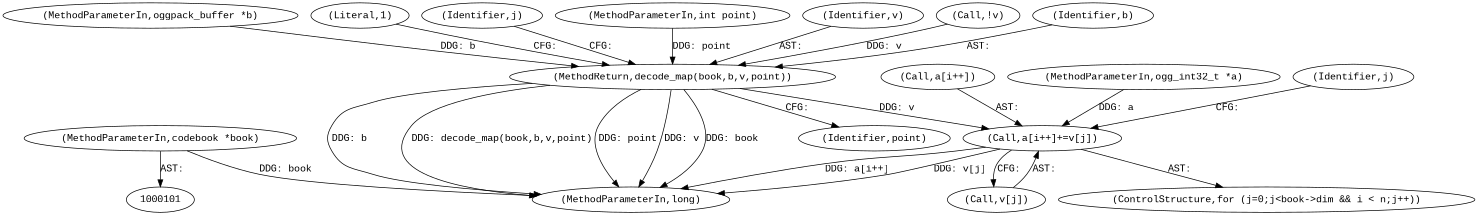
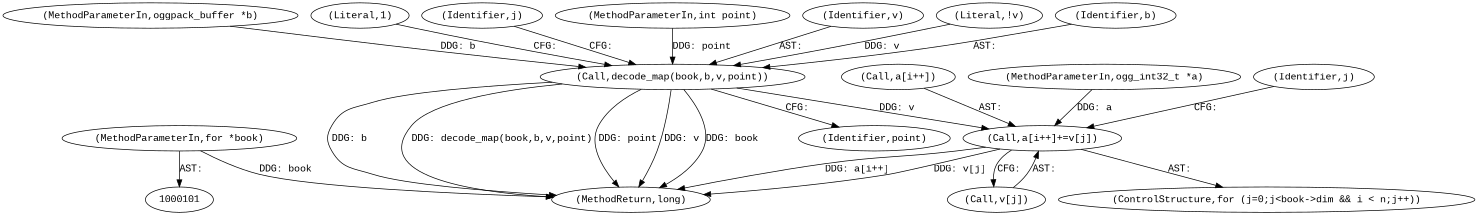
(978, 16) -> (989, 16)
(673, 77) -> (673, 77)
(160, 138) -> (179, 138)
(631, 200) -> (631, 200)
